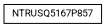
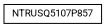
(53, 14) -> (53, 14)
